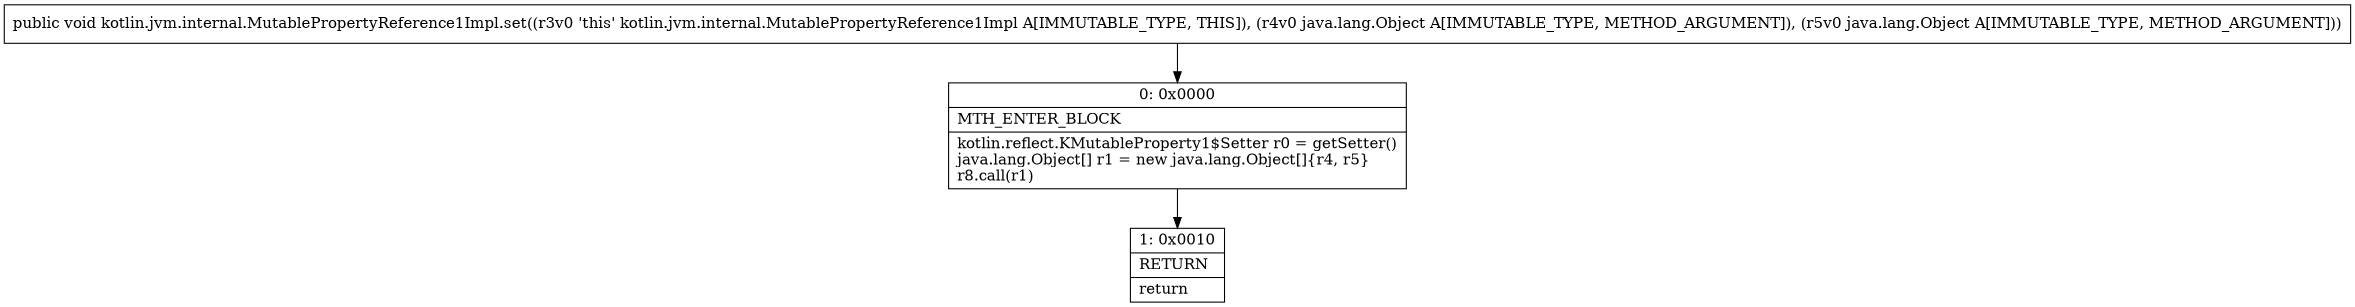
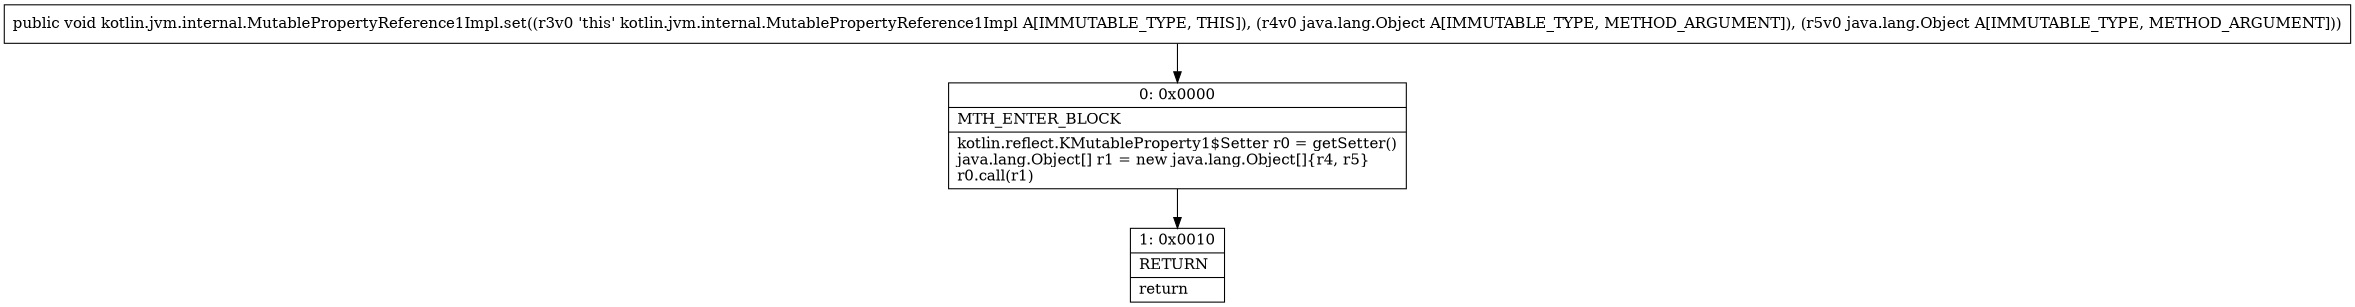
(996, 176) -> (996, 176)
